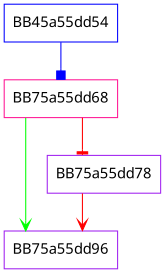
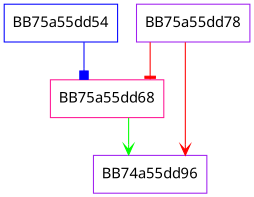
(61, 23) -> (61, 23)
(82, 134) -> (150, 58)
(61, 250) -> (150, 174)
